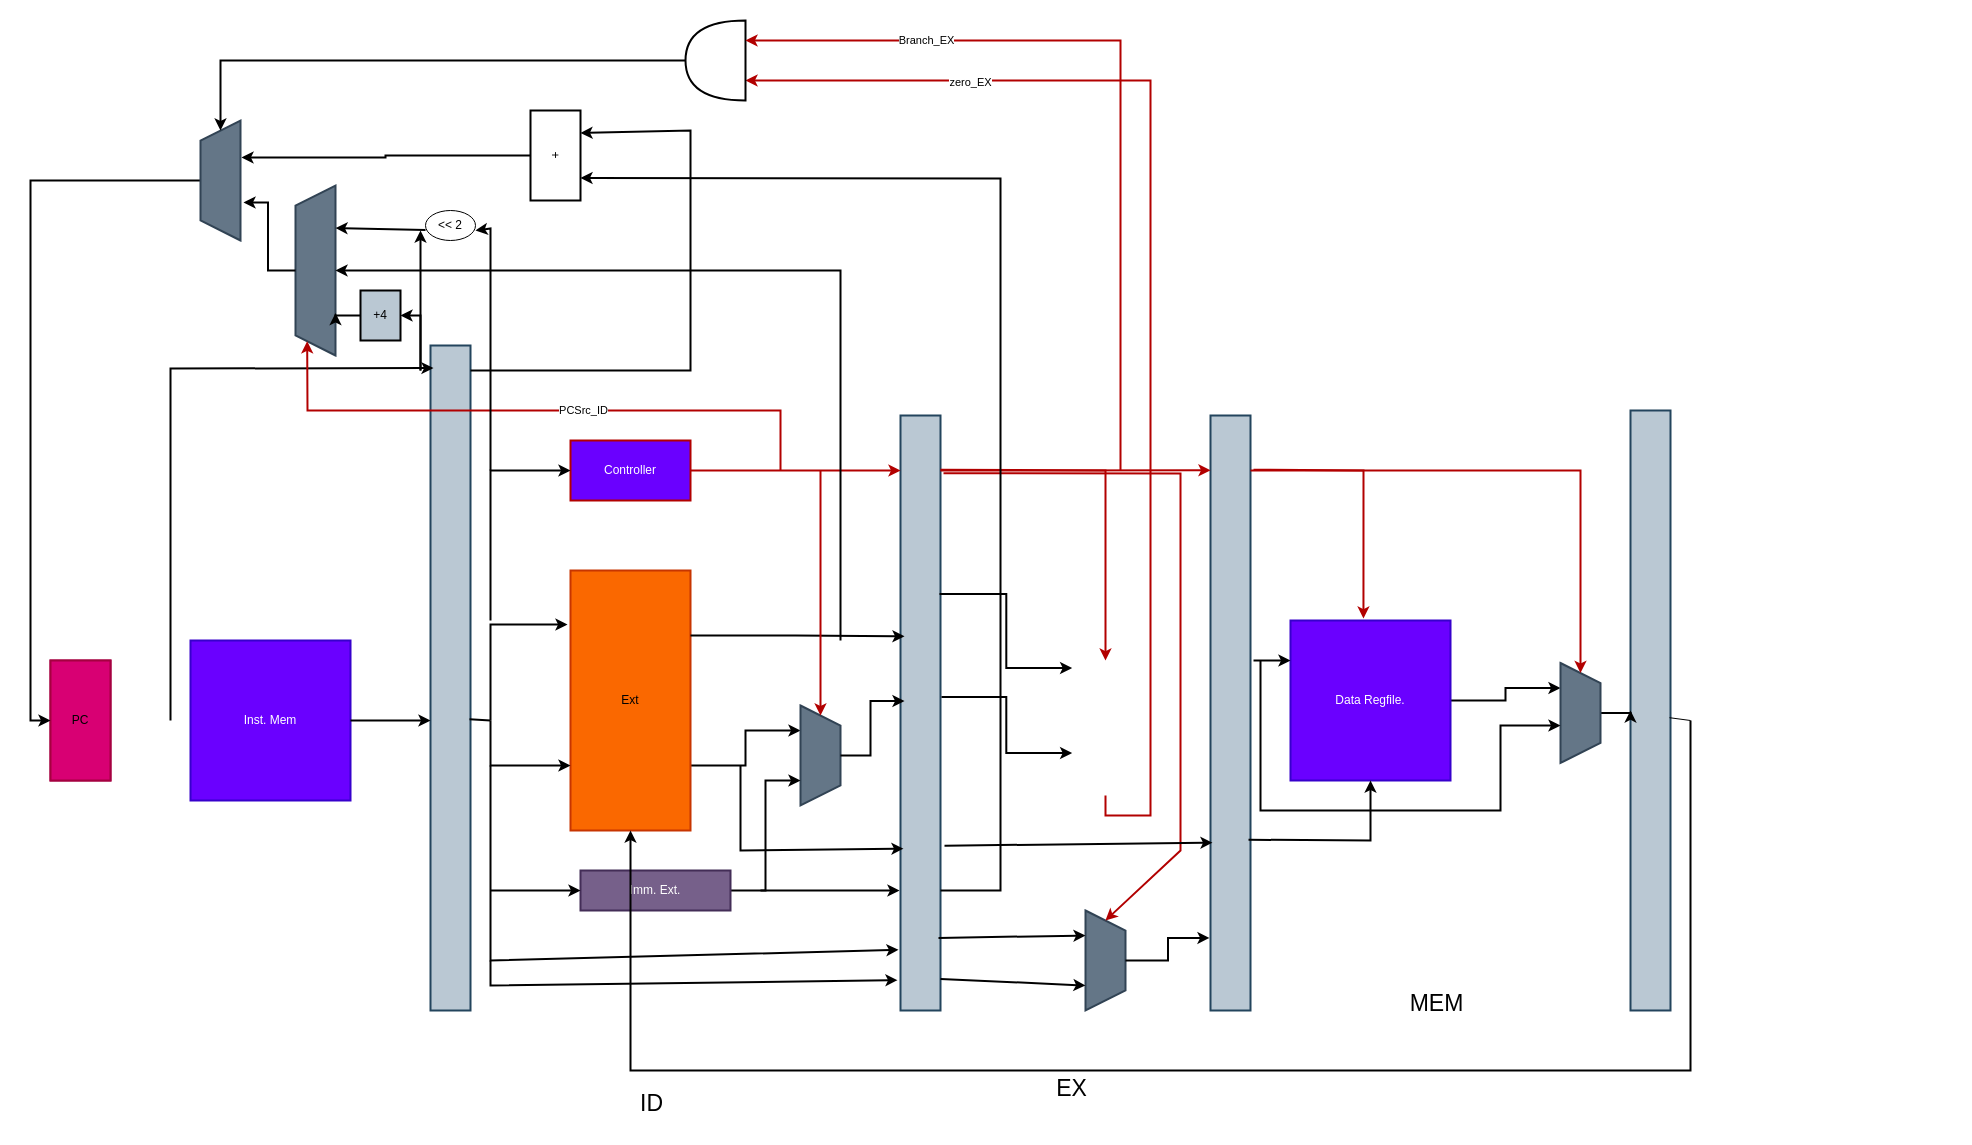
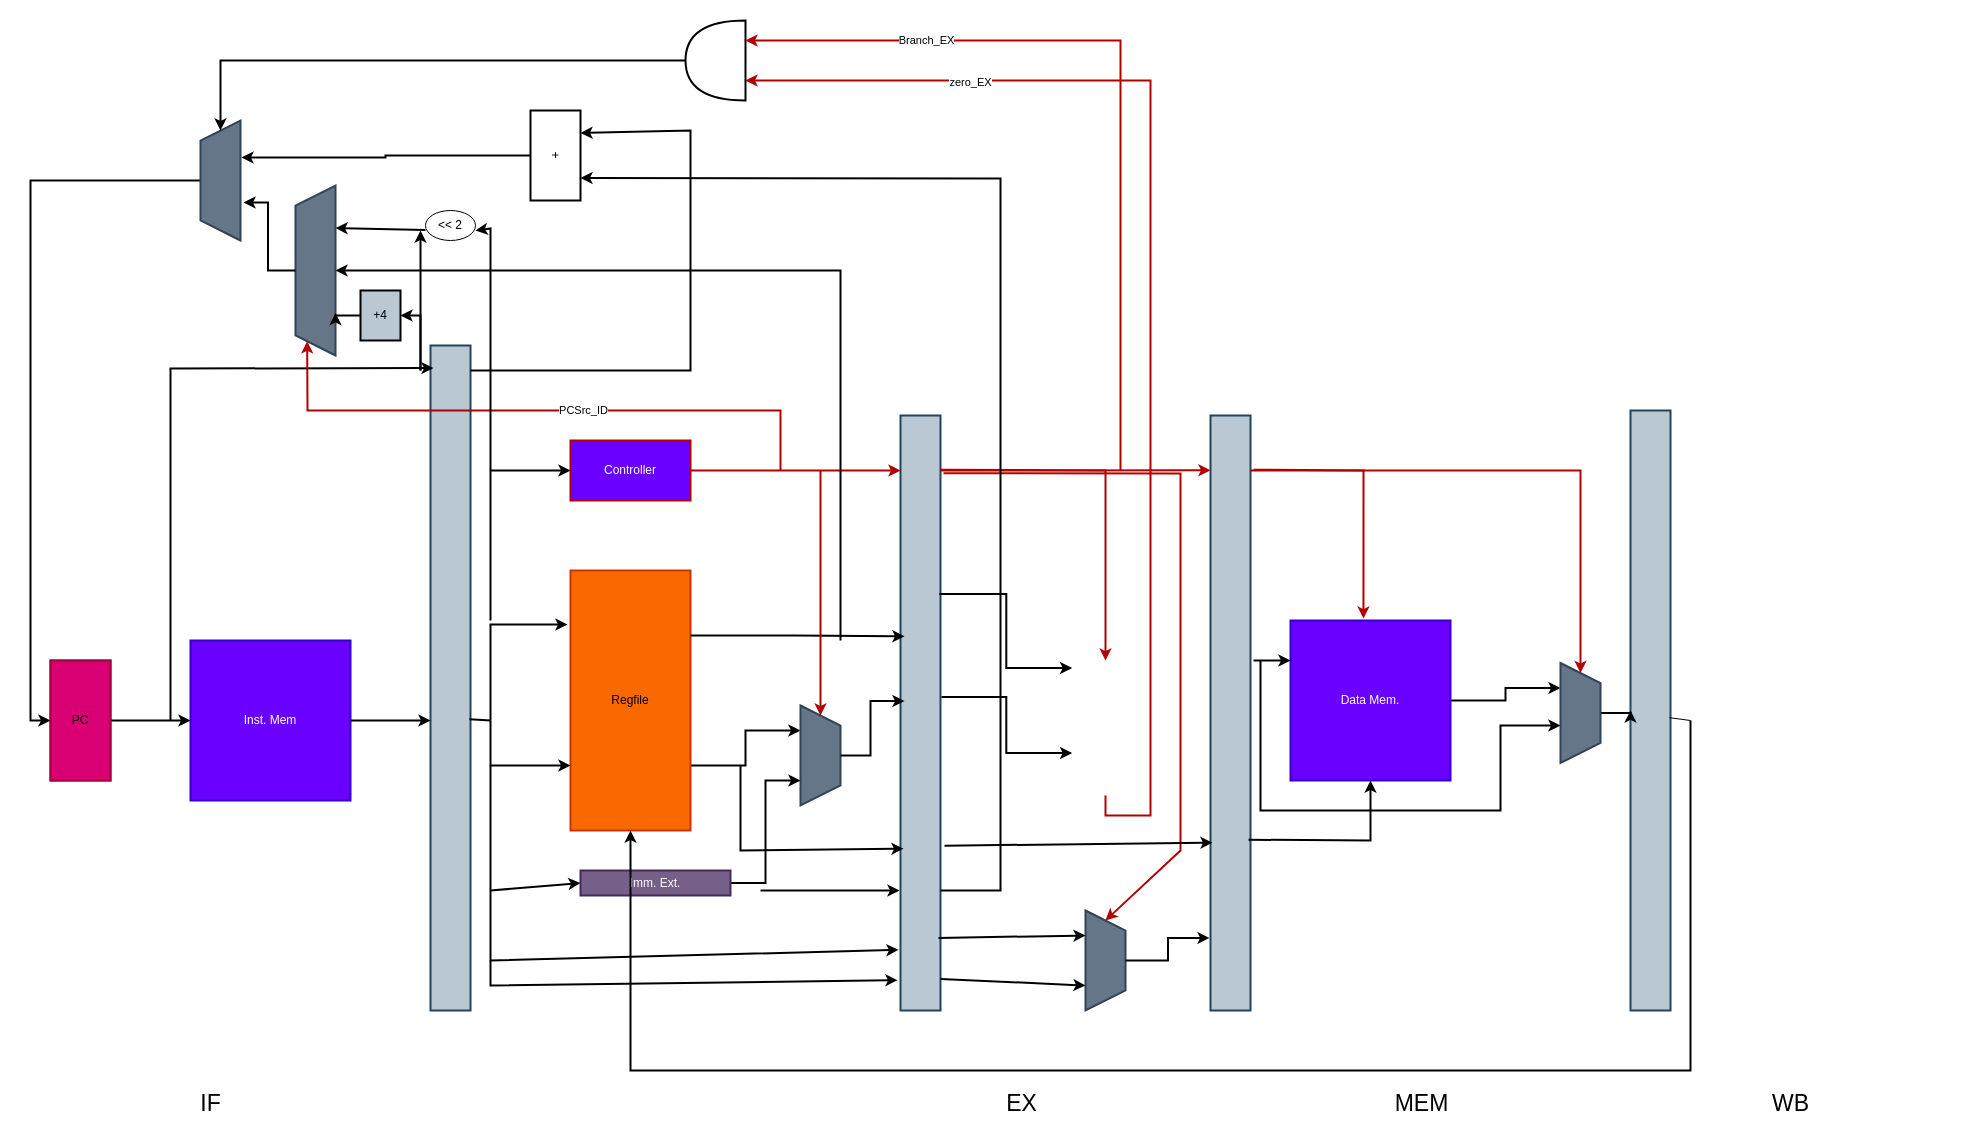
(631, 701) -> (631, 701)
(1371, 701) -> (1371, 701)
none -> (146, 721)
(656, 891) -> (656, 883)
(1437, 1004) -> (1422, 1104)
(1072, 1089) -> (1022, 1104)
none -> (211, 1104)
(652, 1104) -> none
none -> (1791, 1104)
